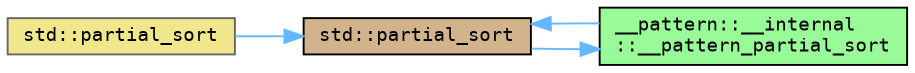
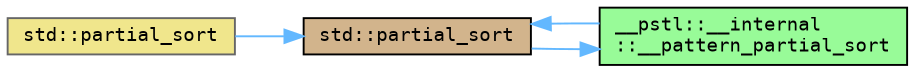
(753, 36) -> (753, 36)
